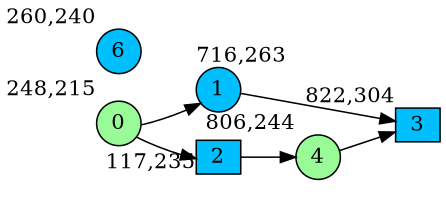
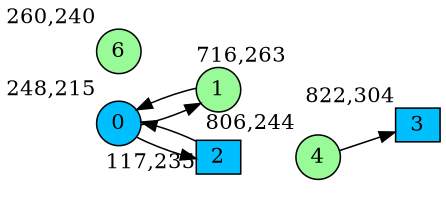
(119, 51) -> (119, 51)
(219, 90) -> (219, 90)
(311, 106) -> (173, 95)
(119, 123) -> (119, 123)
(260, 157) -> (176, 133)
